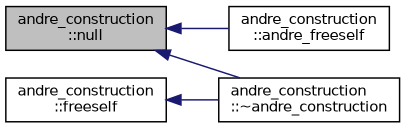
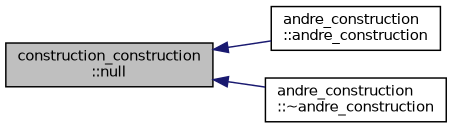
(86, 28) -> (109, 65)
(309, 28) -> (356, 28)
(86, 100) -> none
